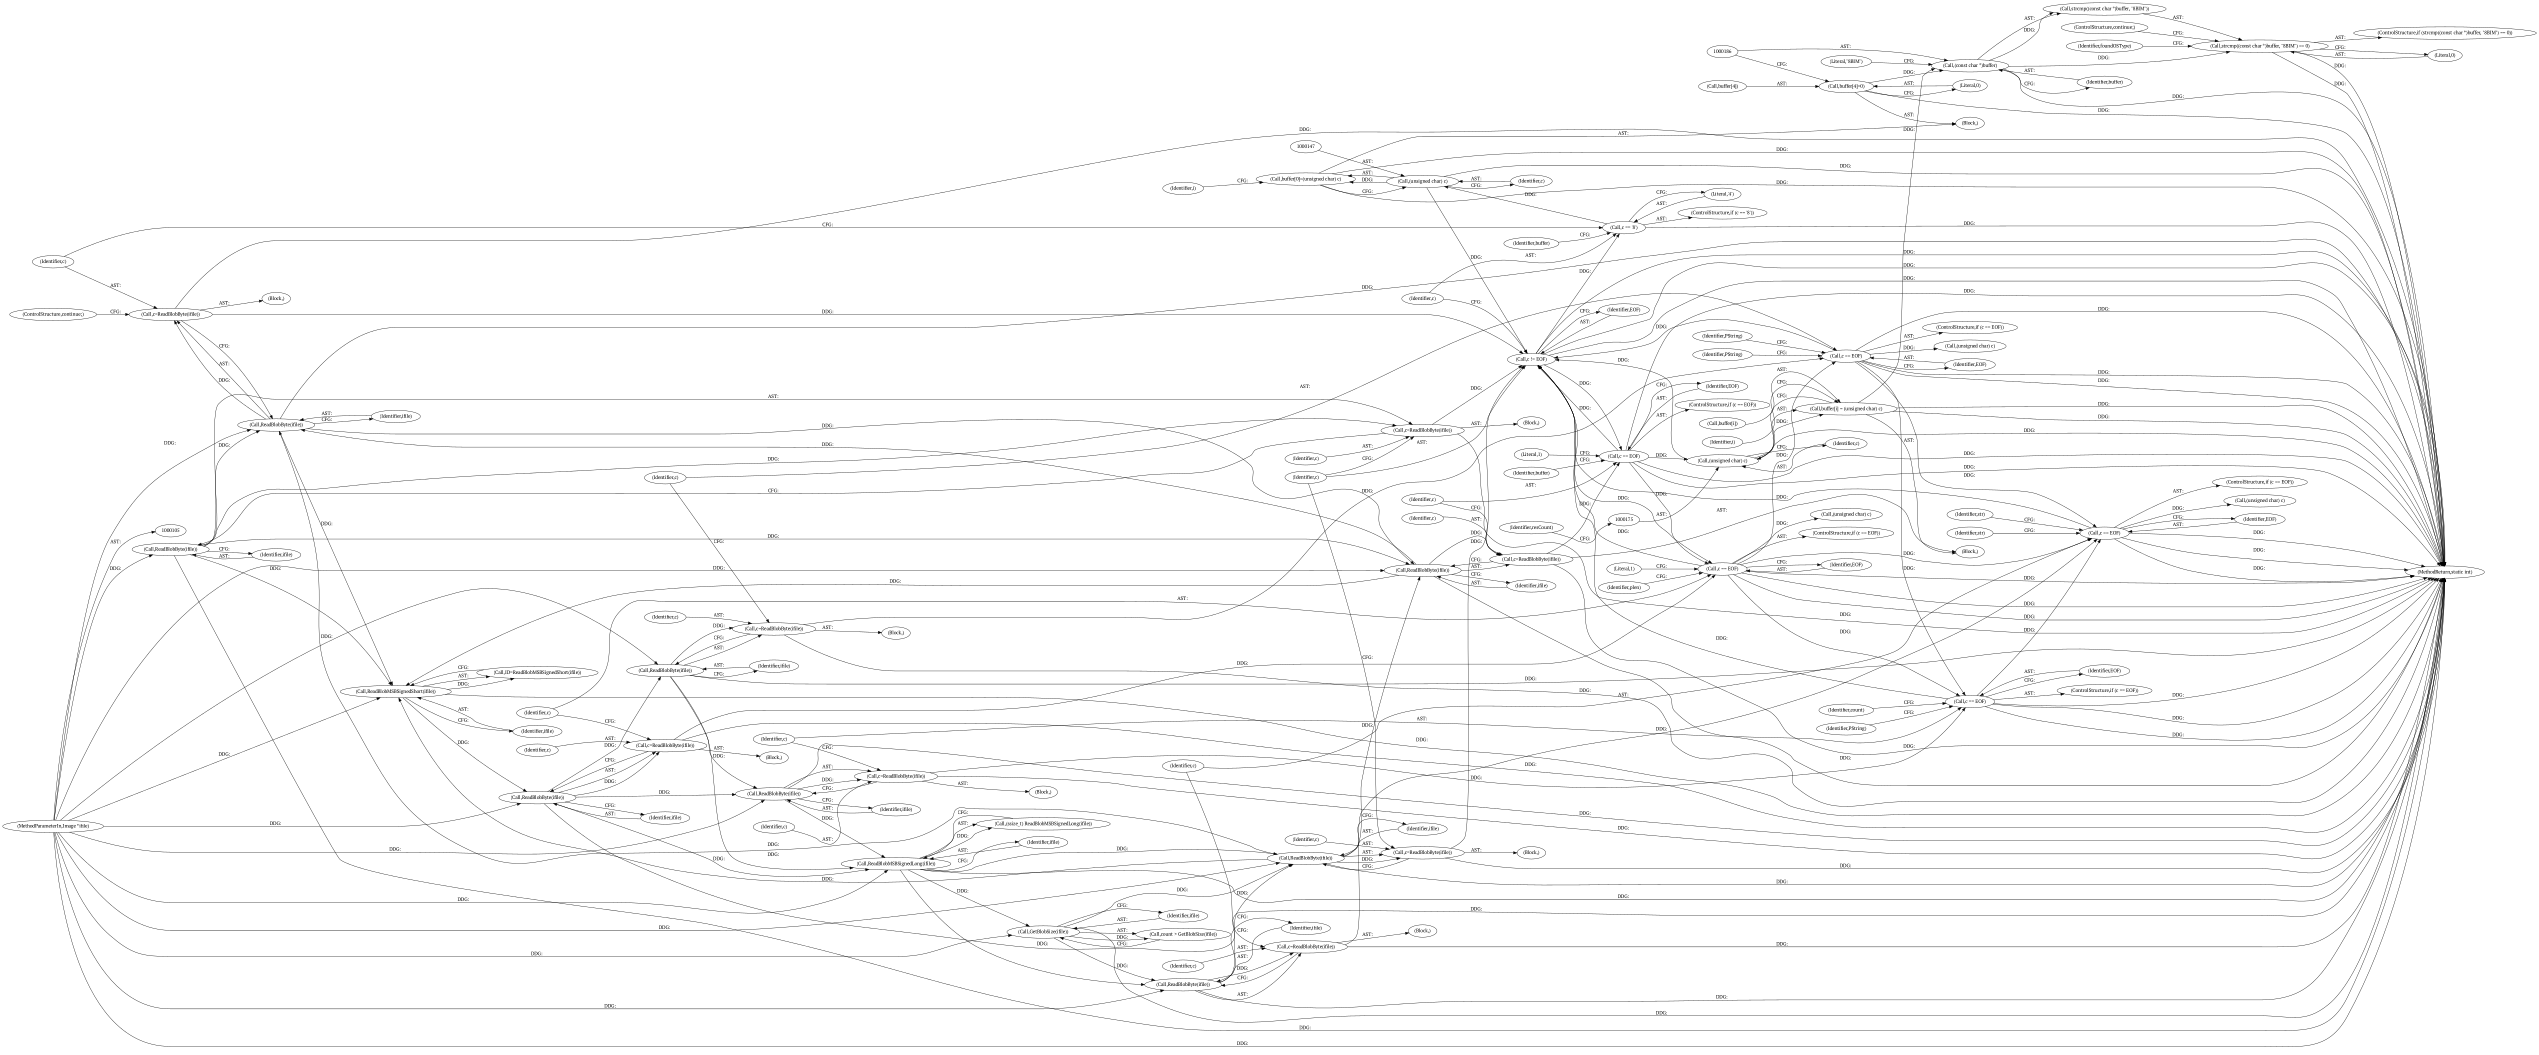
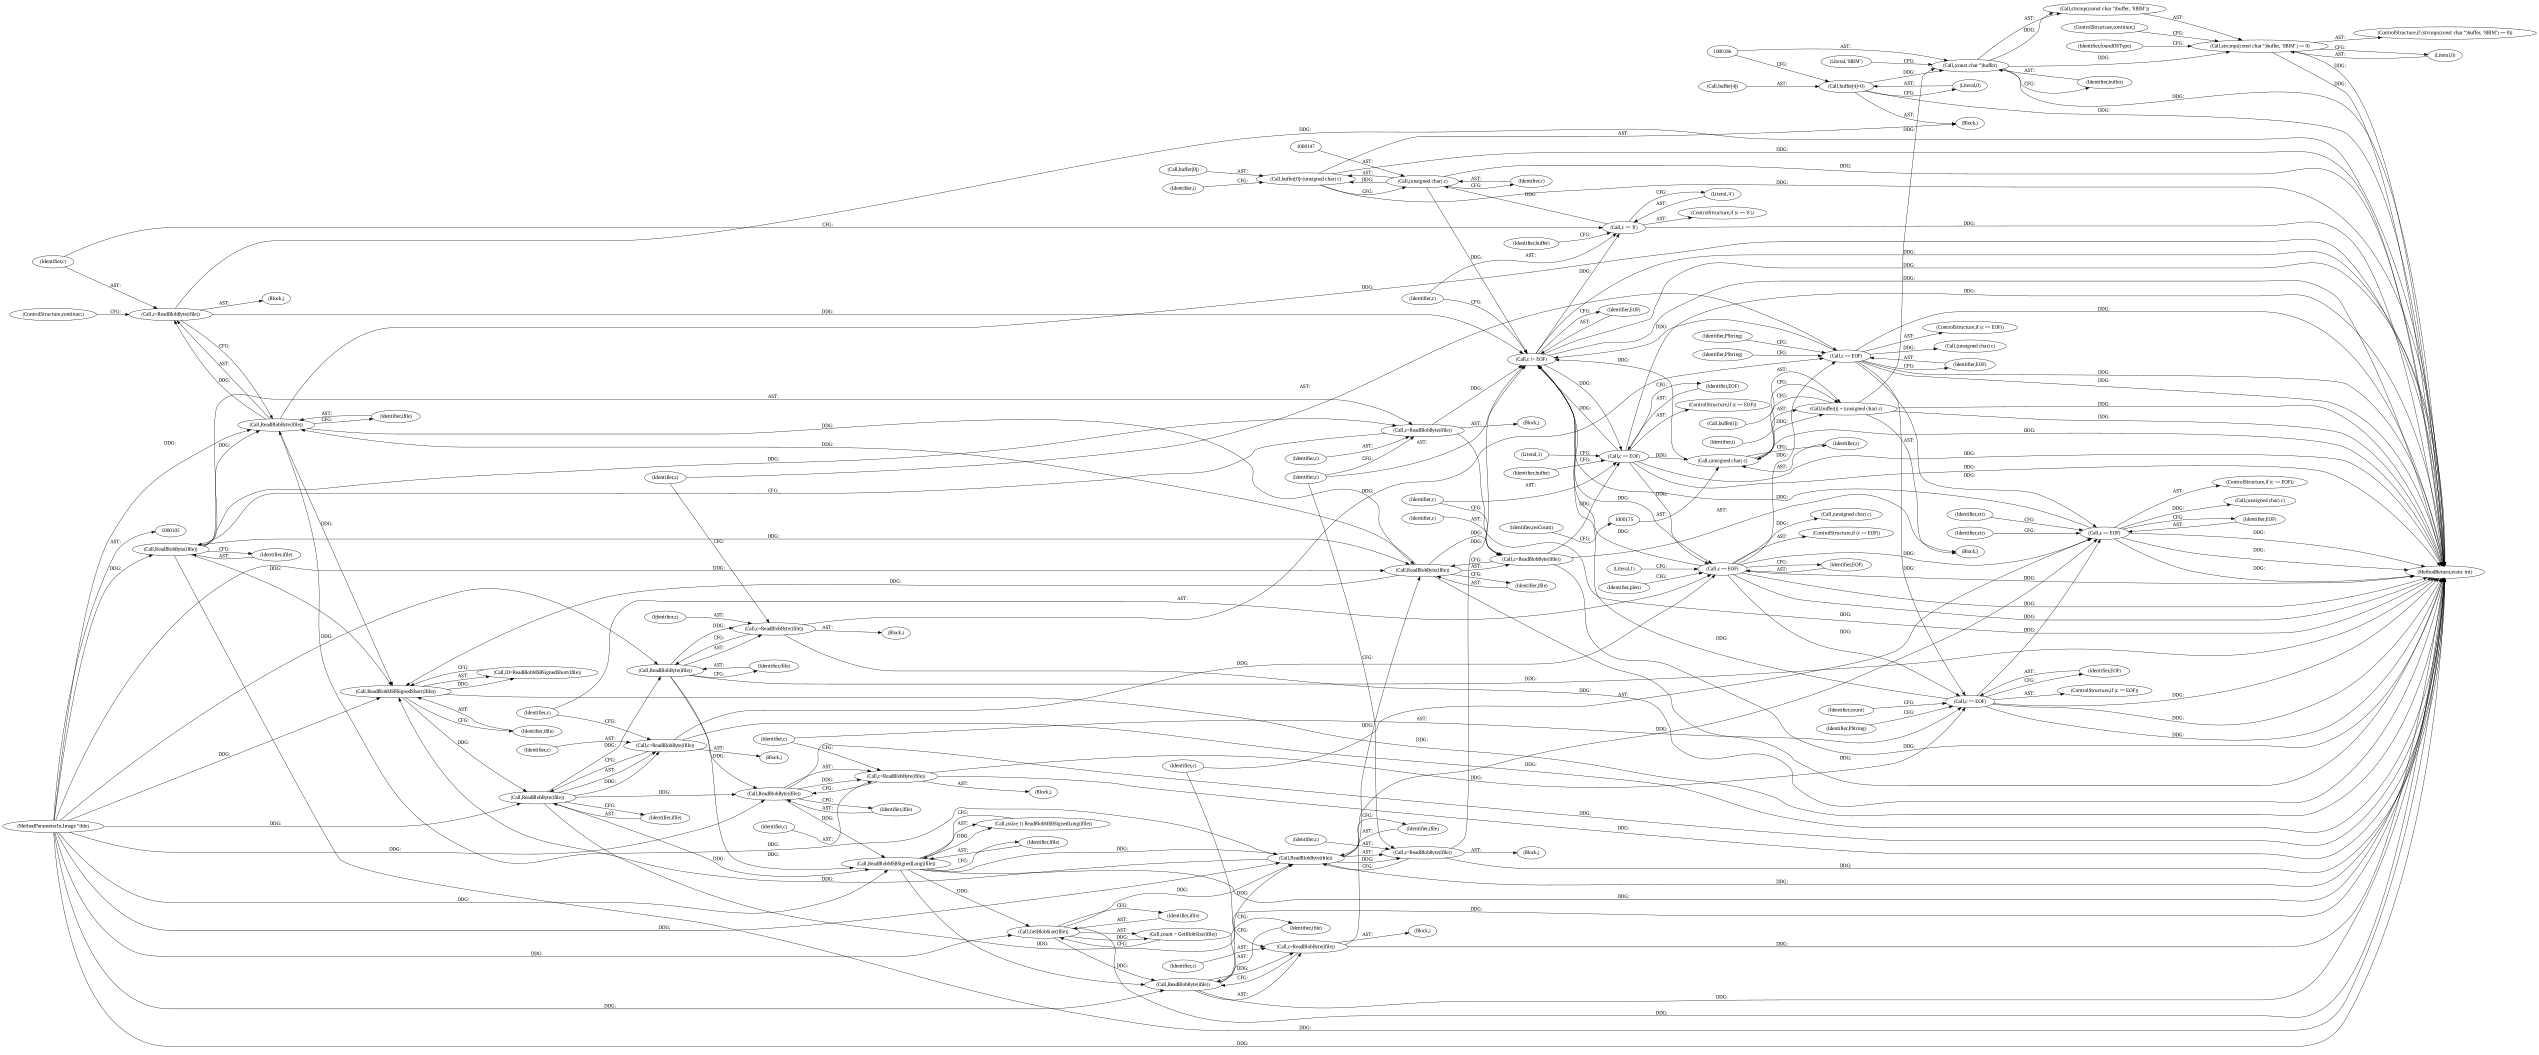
none -> (1183, 170)
